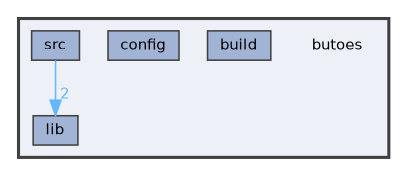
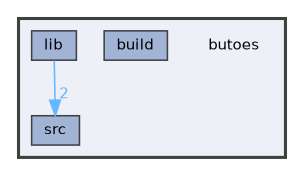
(144, 46) -> none
(56, 80) -> (55, 80)
